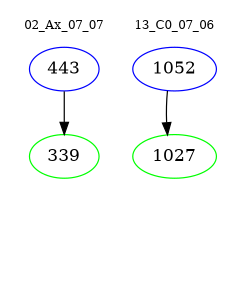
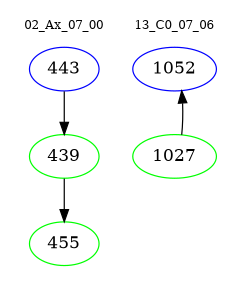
(64, 26) -> (64, 26)
(166, 107) -> (183, 119)
(64, 156) -> (64, 156)
none -> (64, 244)
